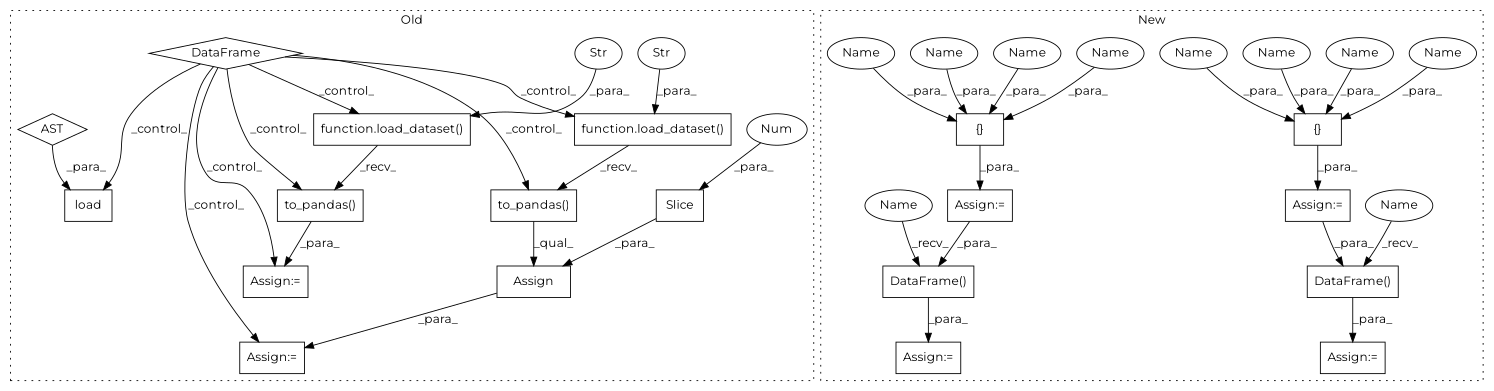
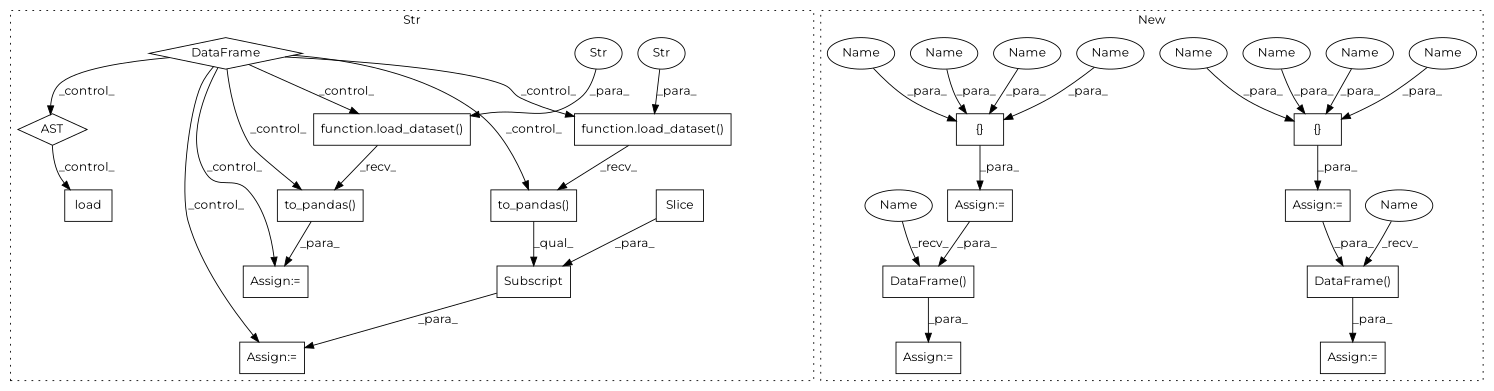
(412, 21) -> (412, 21)
(135, 109) -> (101, 67)
(777, 130) -> none
(87, 168) -> (87, 168)
(534, 282) -> (534, 282)
